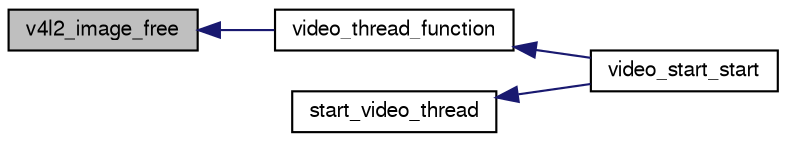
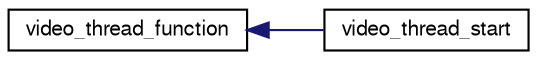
(103, 30) -> none
(684, 71) -> (426, 30)
(394, 112) -> none
